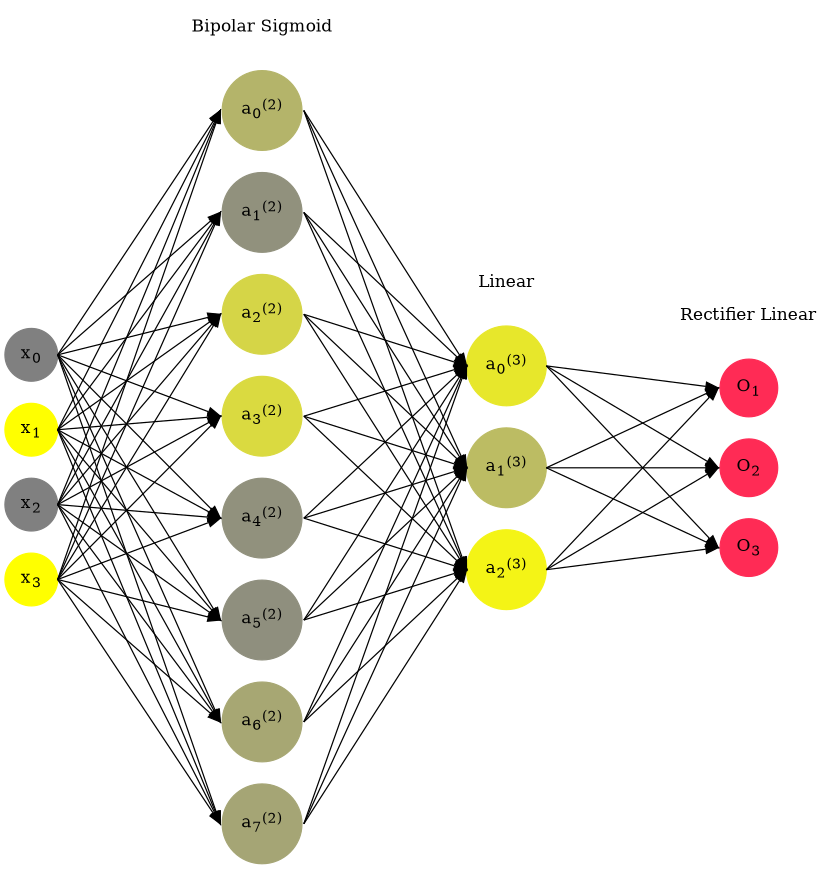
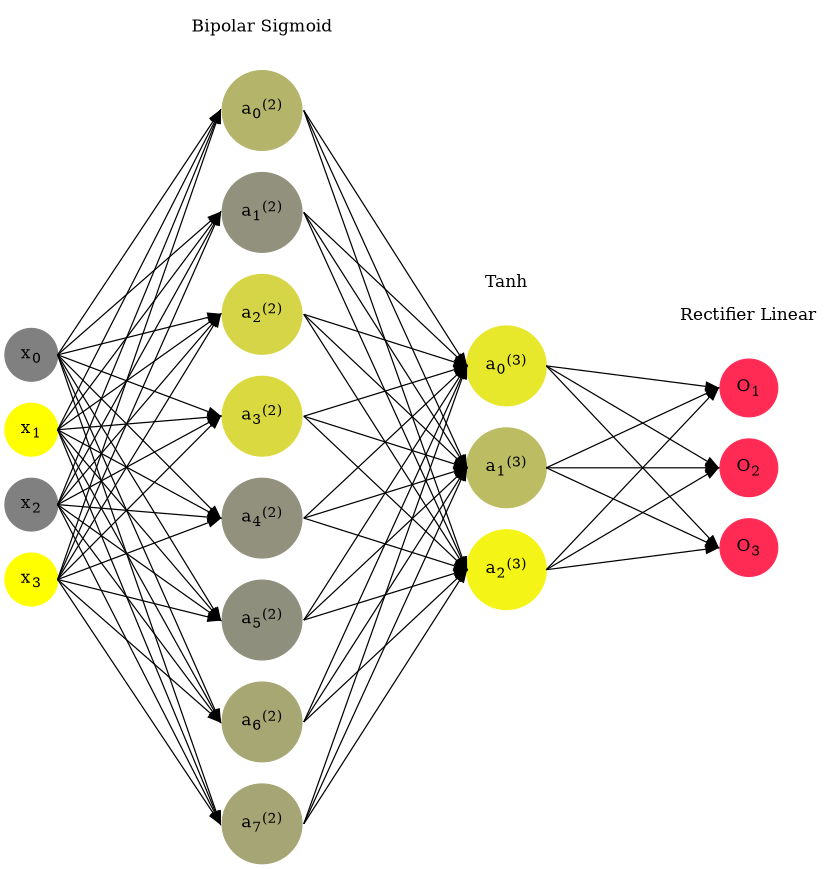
(506, 282) -> (506, 282)
